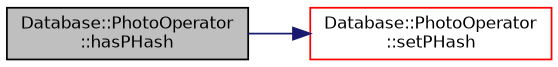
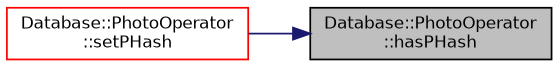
(271, 34) -> (271, 34)
